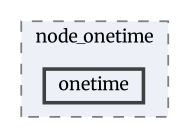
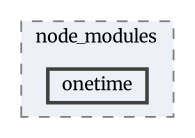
(95, 38) -> (97, 38)
